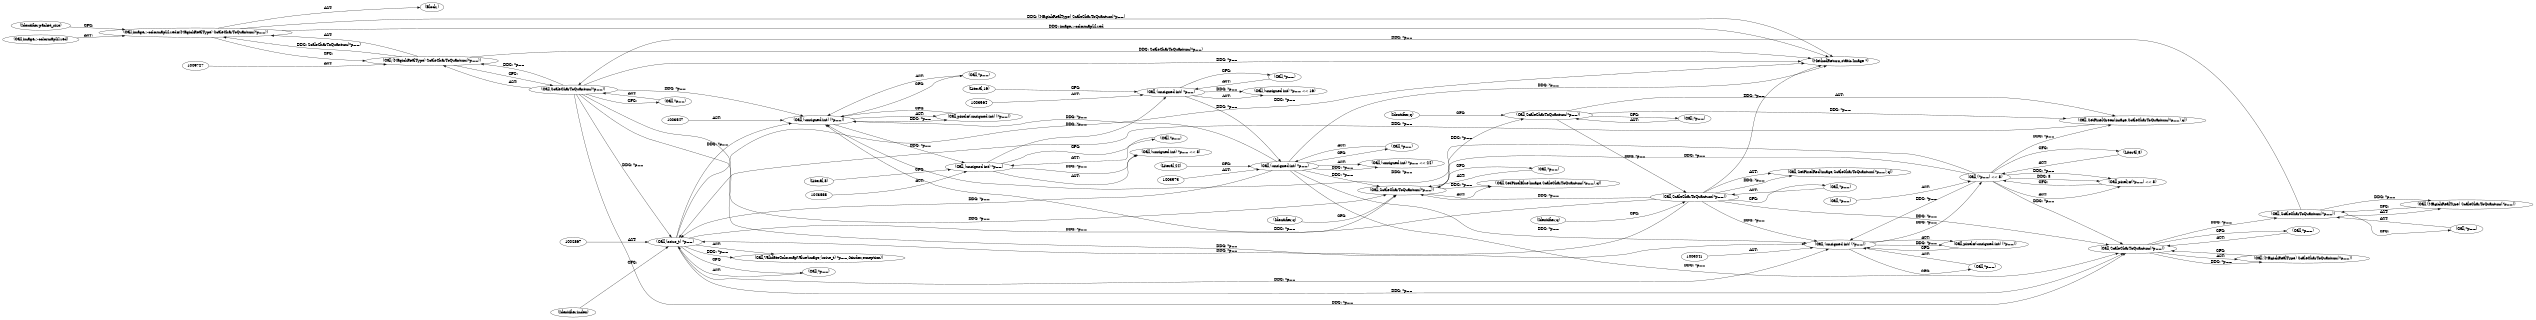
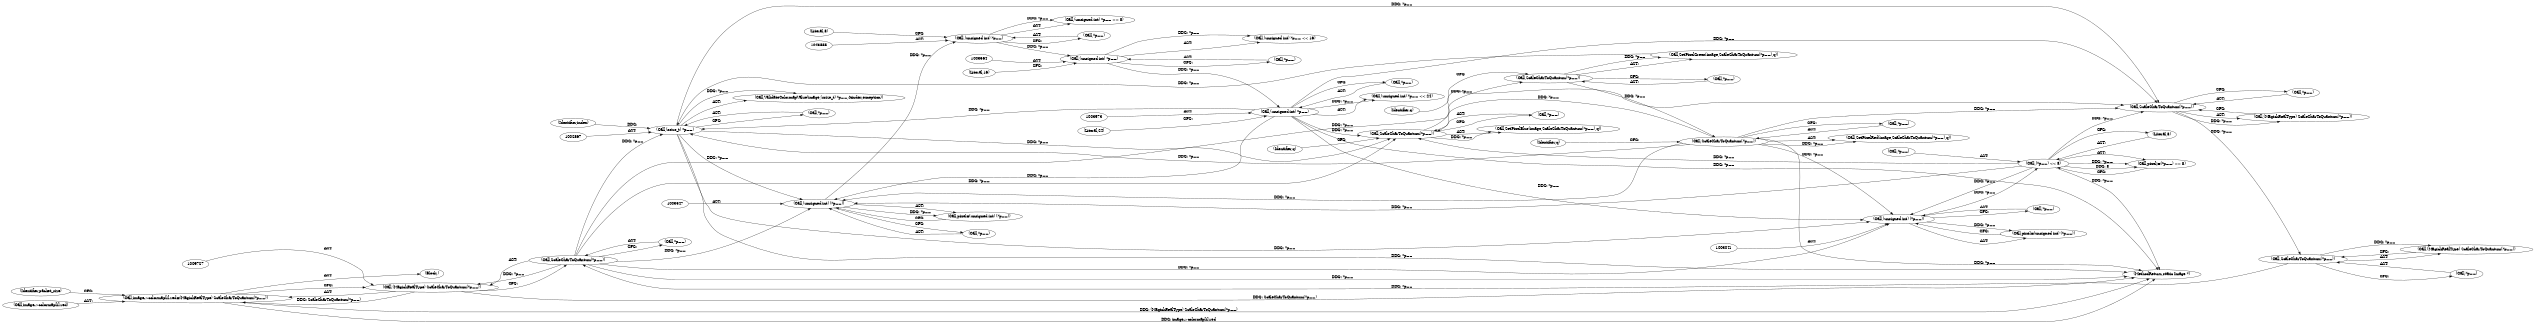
(2046, 141) -> (2121, 203)
(633, 263) -> (633, 125)
